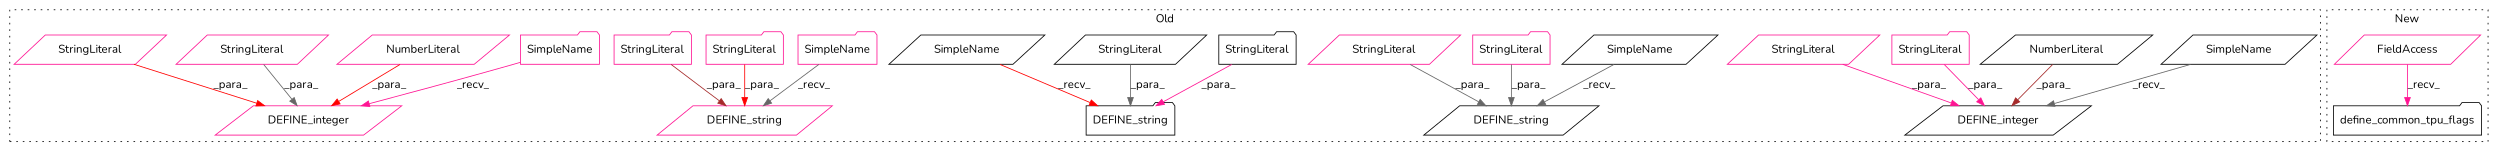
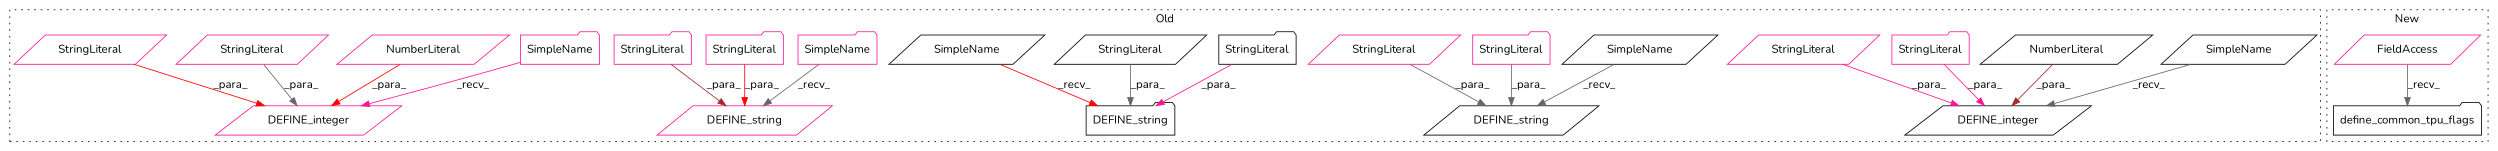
(2407, 81) -> (2407, 81)
